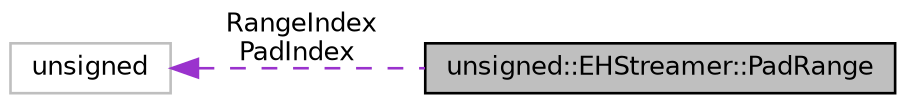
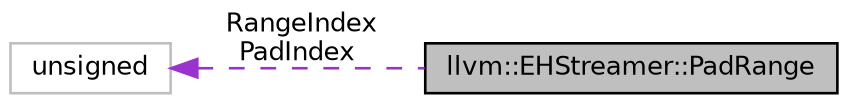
(660, 68) -> (631, 68)
